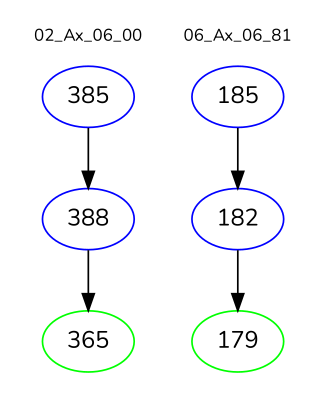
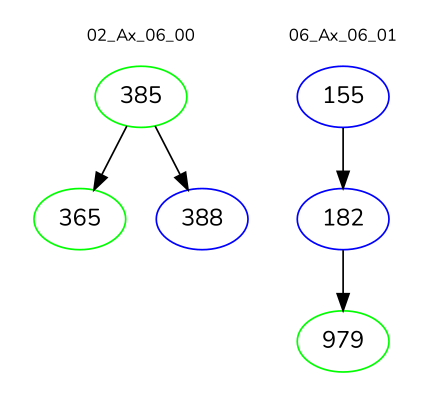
(238, 37) -> (343, 37)
(88, 97) -> (141, 97)
(238, 97) -> (343, 97)
(88, 272) -> (114, 150)
(238, 341) -> (343, 341)
